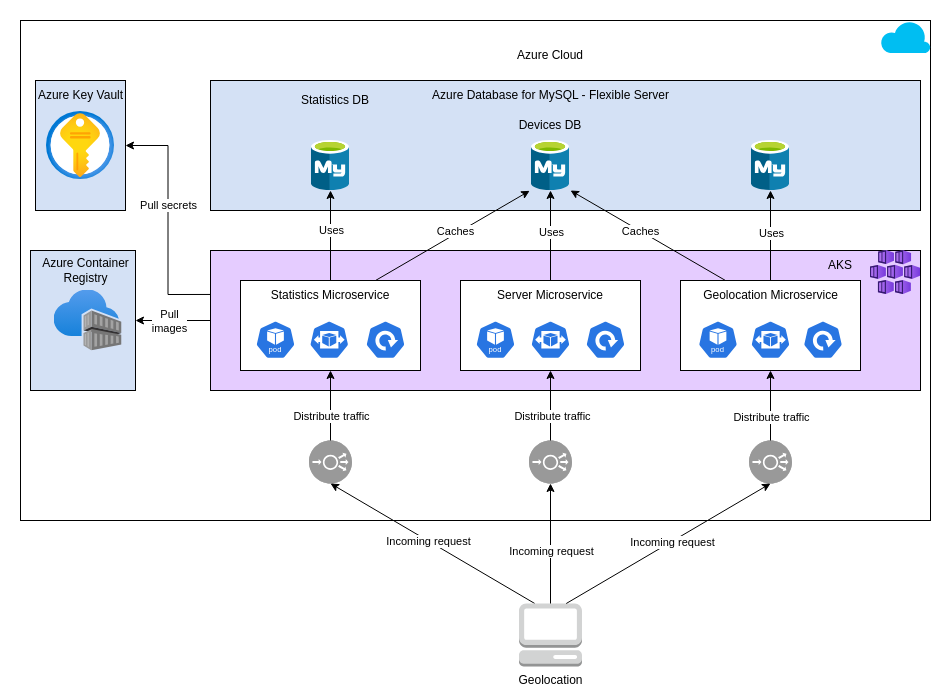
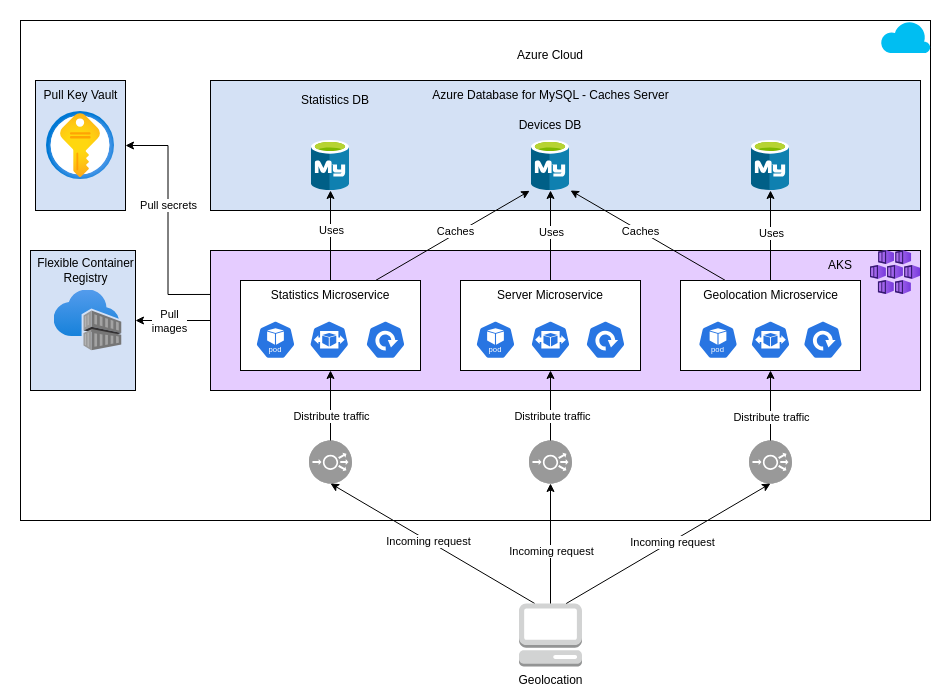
(81, 96) -> (81, 96)
(551, 96) -> (551, 96)
(86, 271) -> (86, 271)
